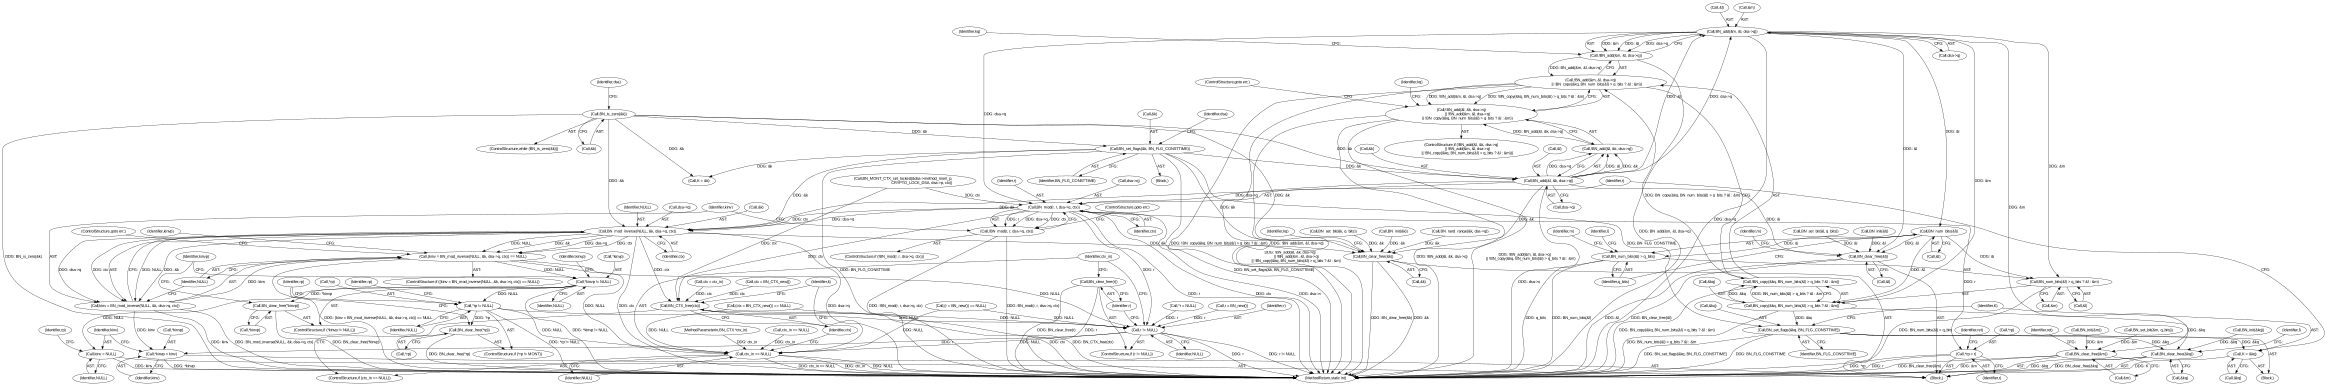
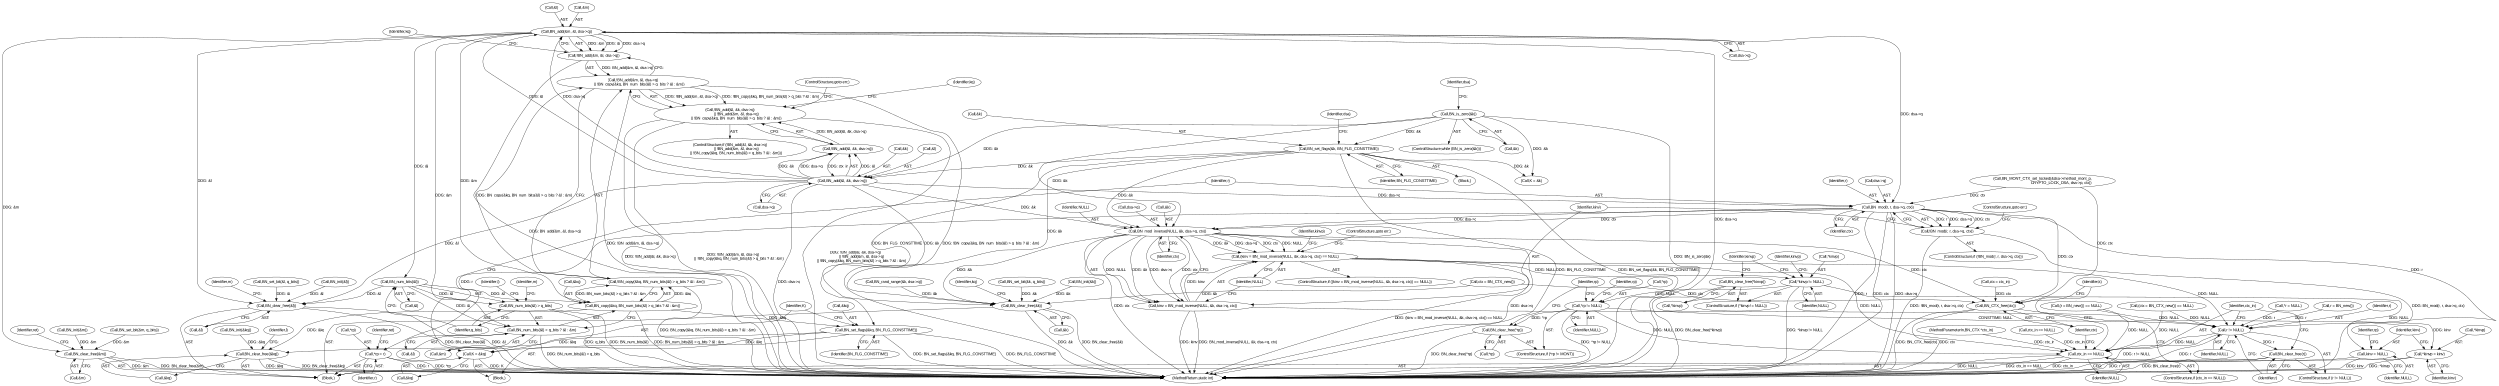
(1146, 128) -> (1260, 290)
(1582, 166) -> (838, 166)
(434, 287) -> none
(909, 318) -> (1996, 318)
none -> (611, 324)
(704, 346) -> (2258, 341)
